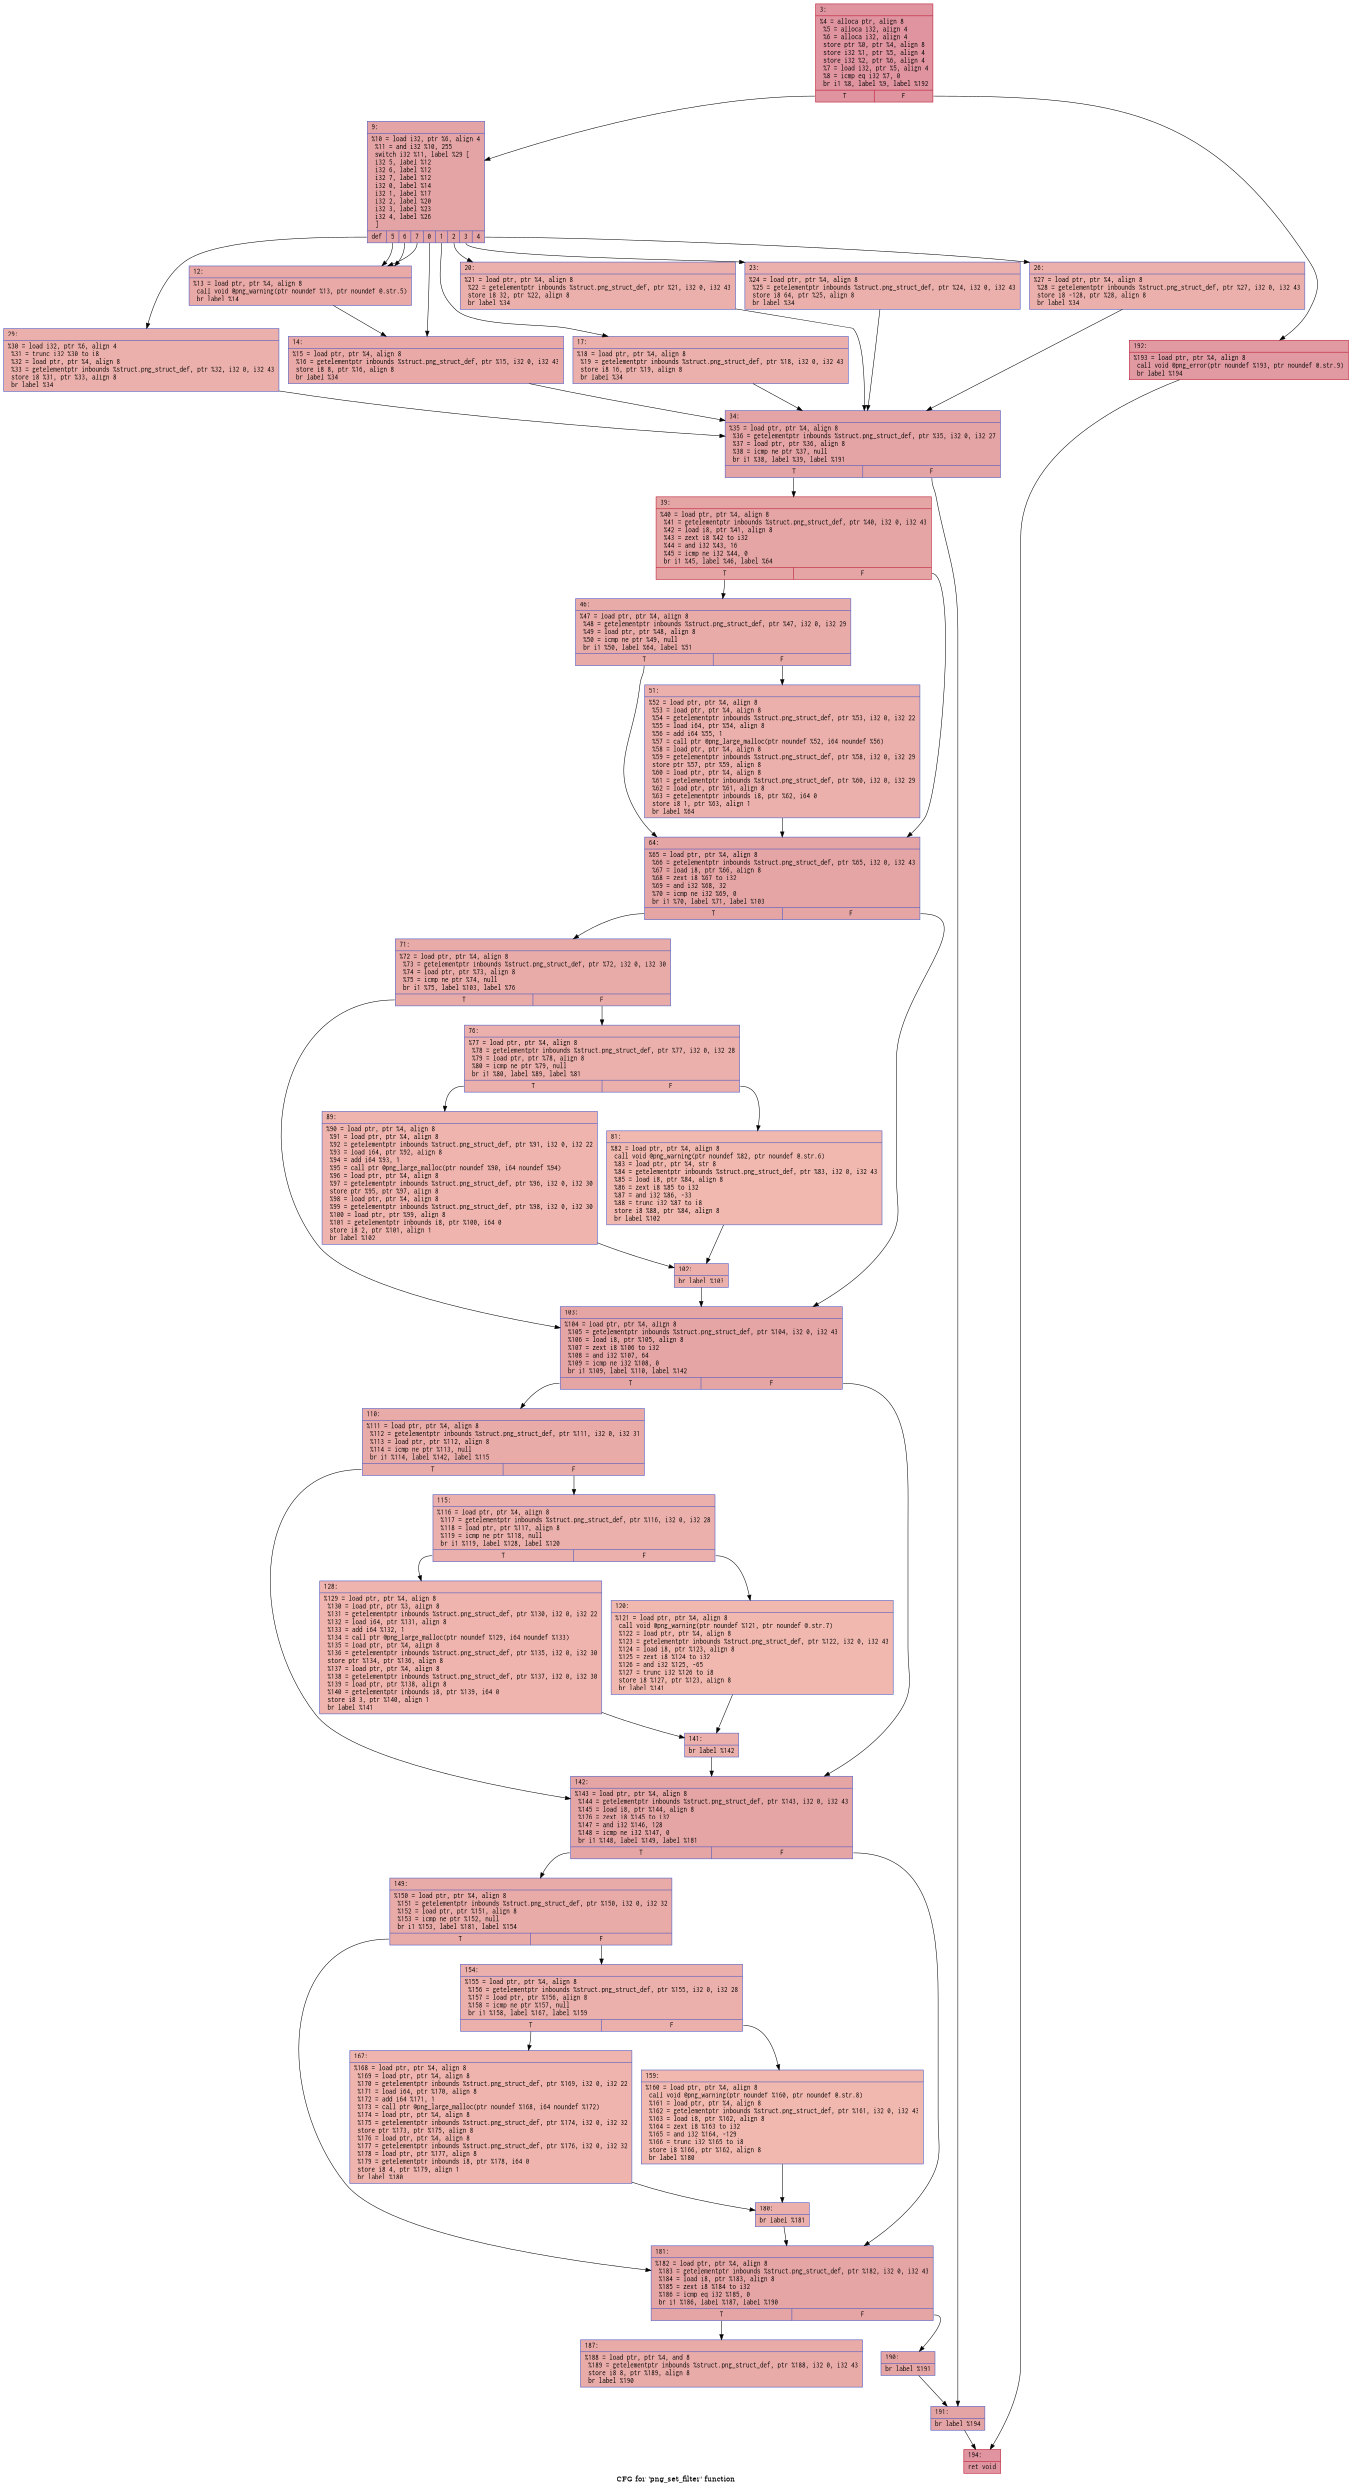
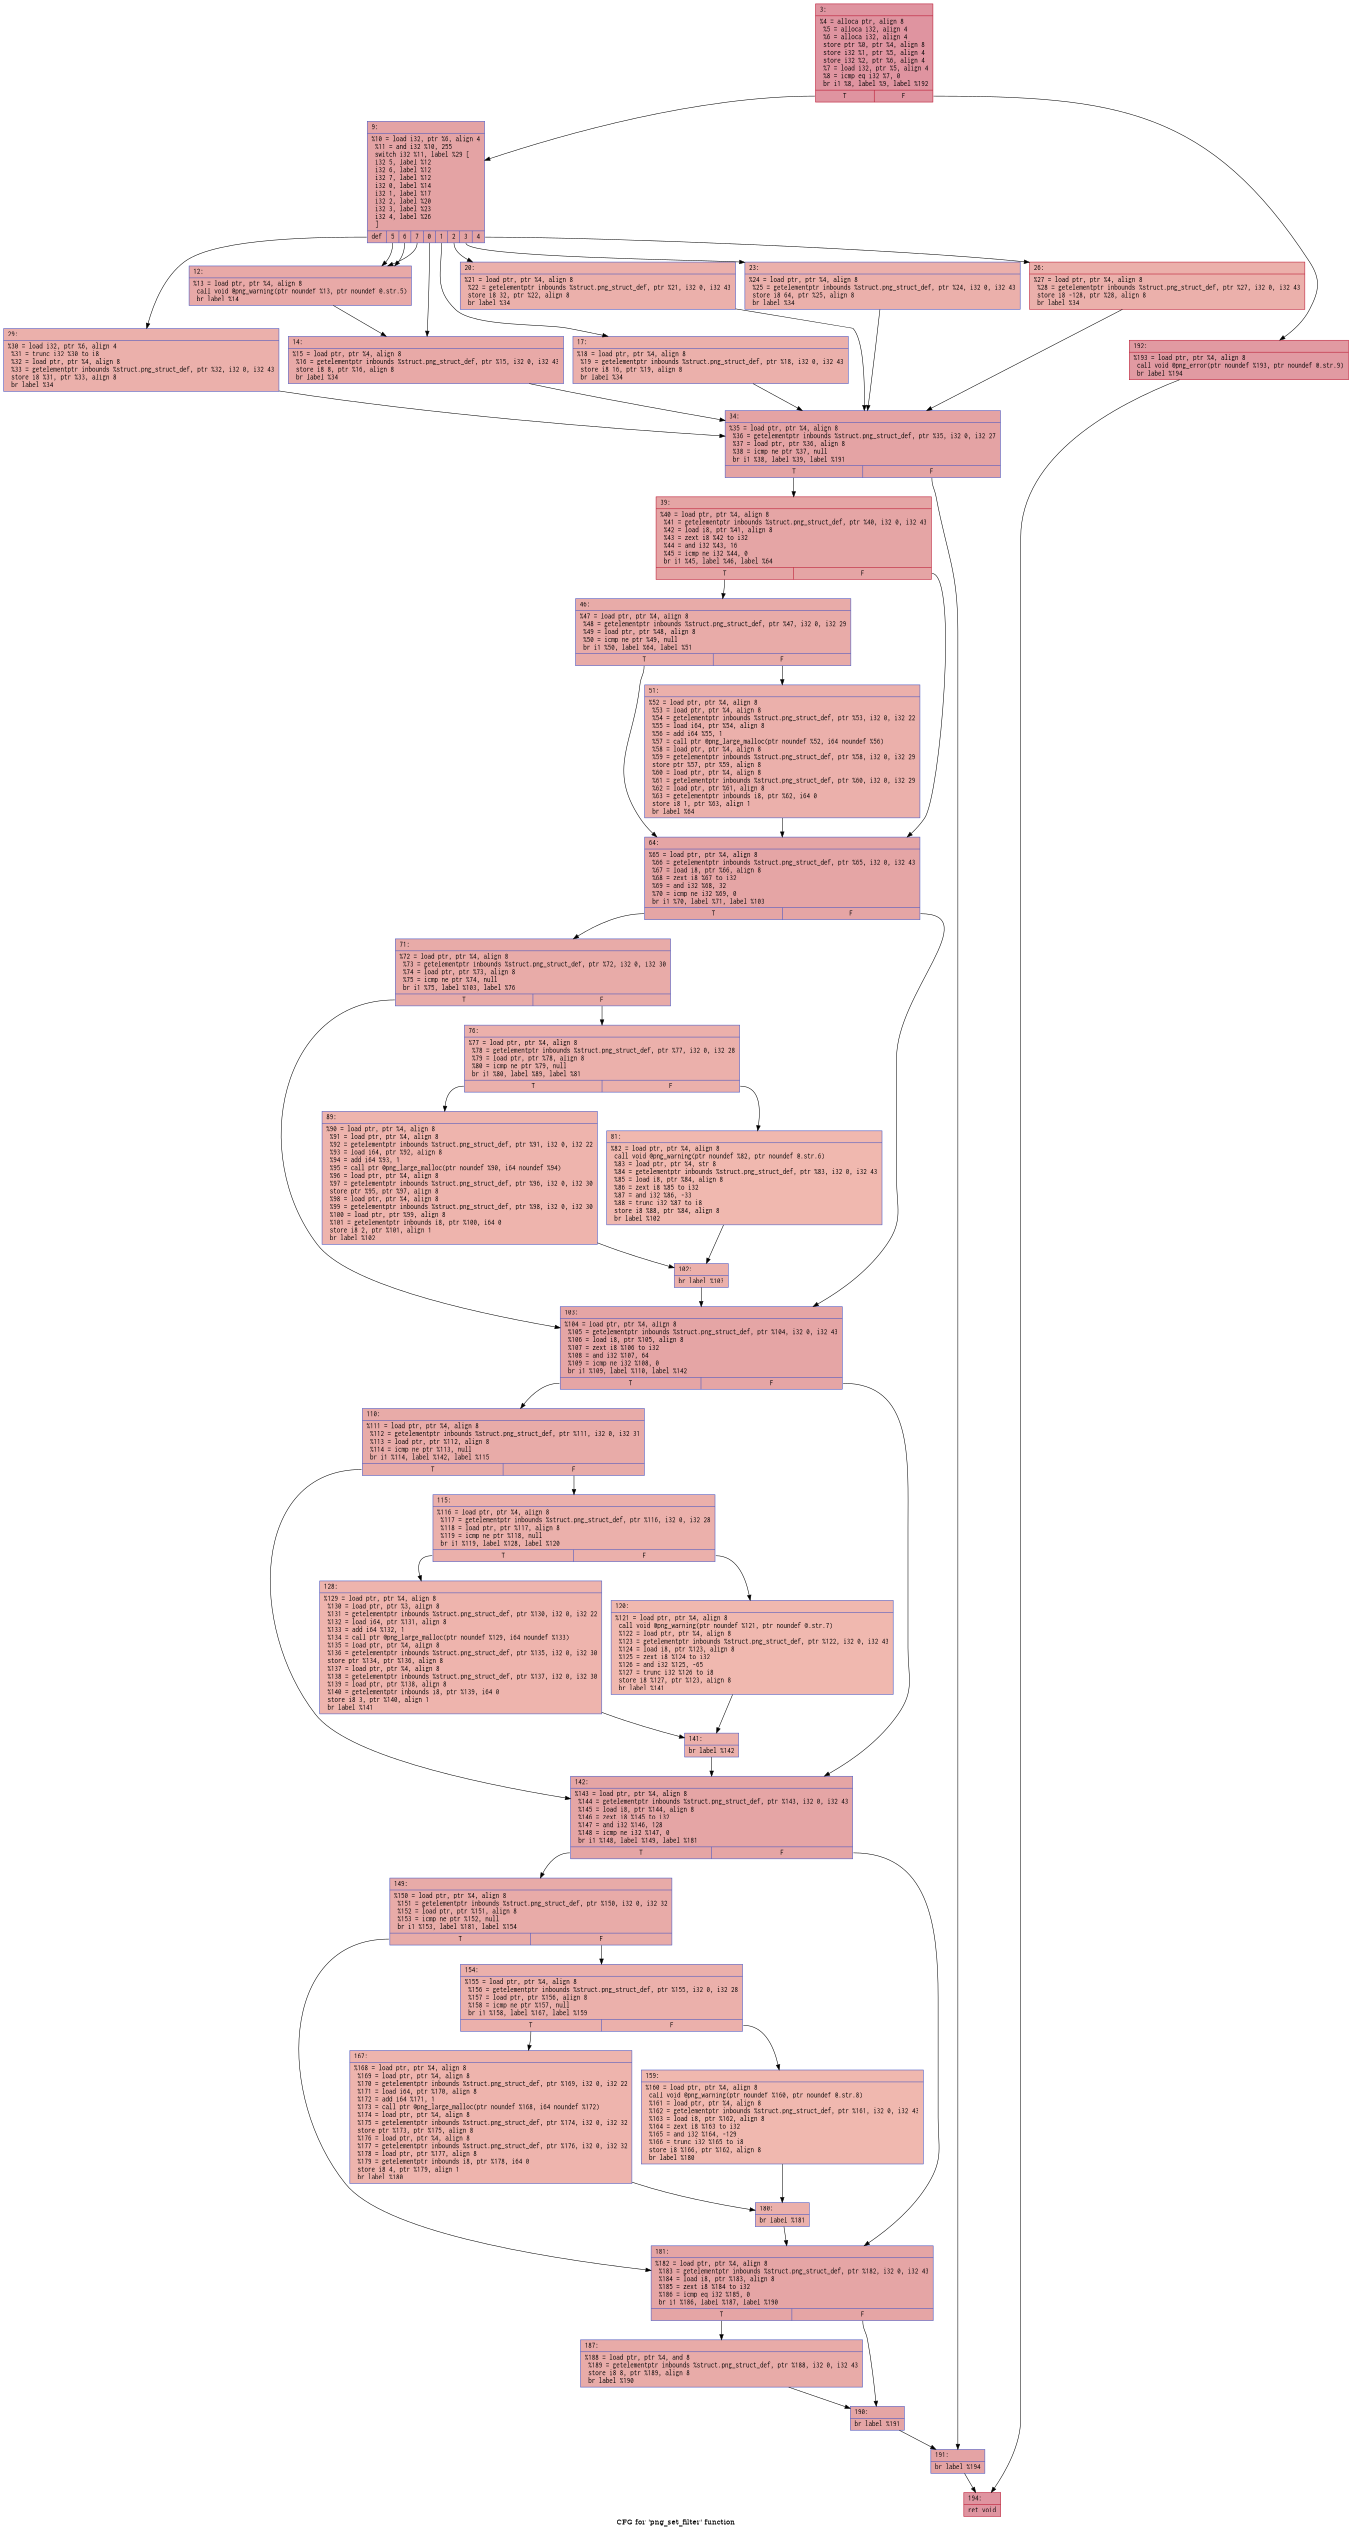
(1167, 286) -> (1167, 286)
(622, 1817) -> (622, 1817)
none -> (817, 2397)
